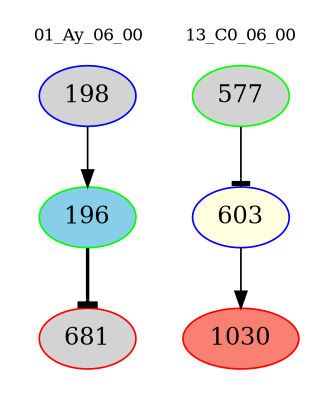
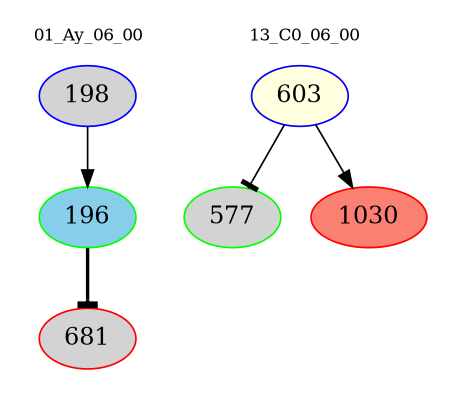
(241, 153) -> (268, 153)
